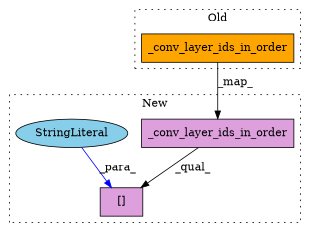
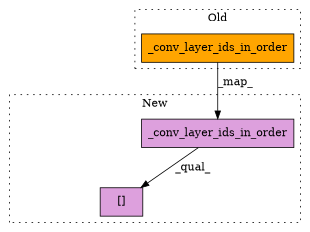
(72, 133) -> none
